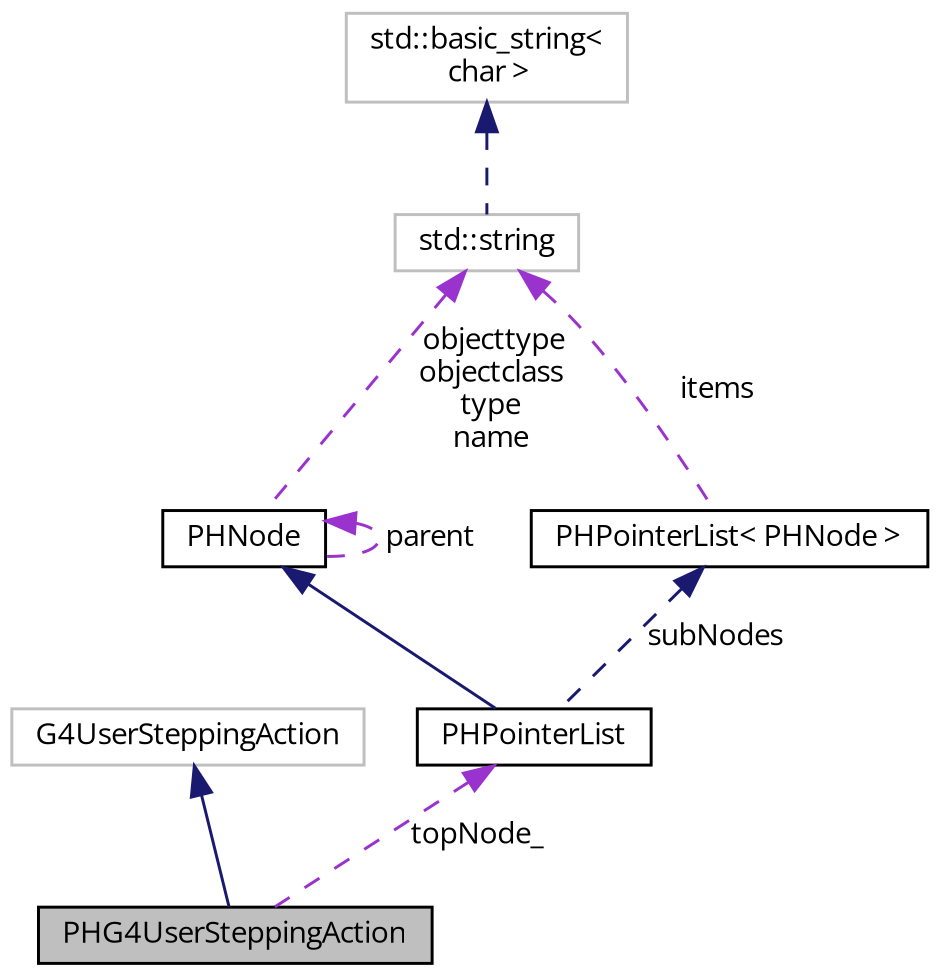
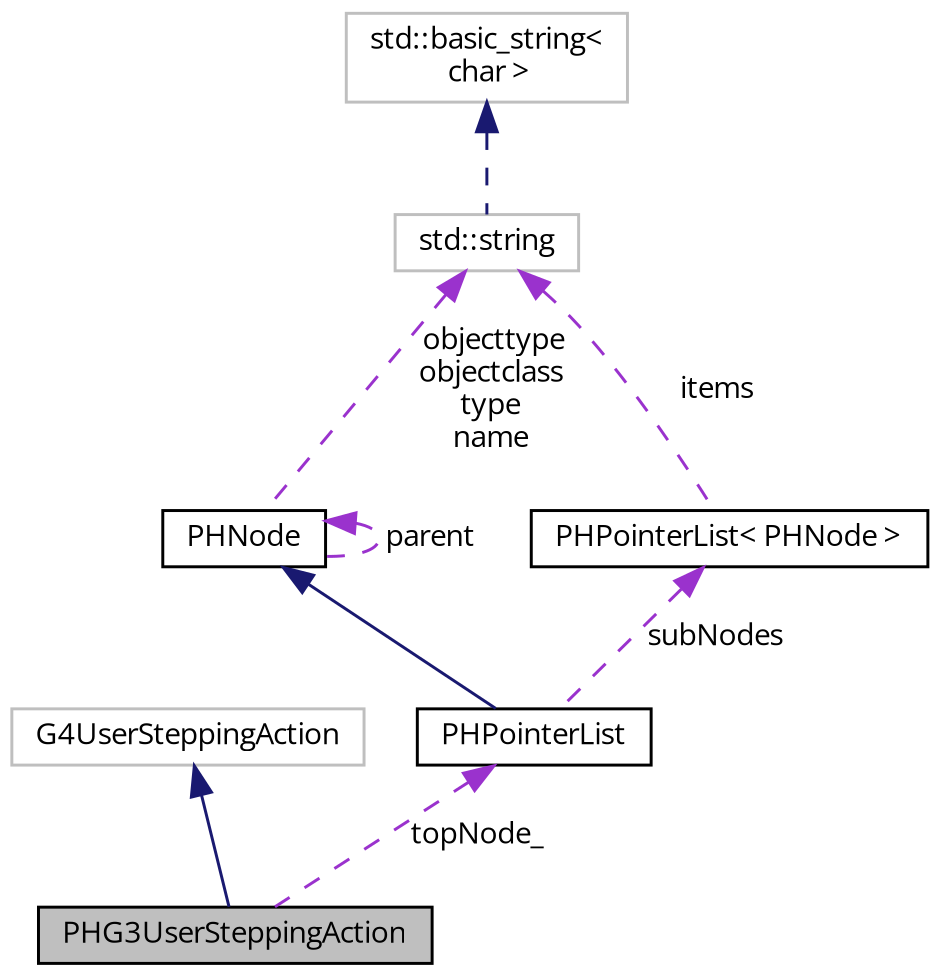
(621, 649) -> (621, 649)
(235, 935) -> (235, 935)
